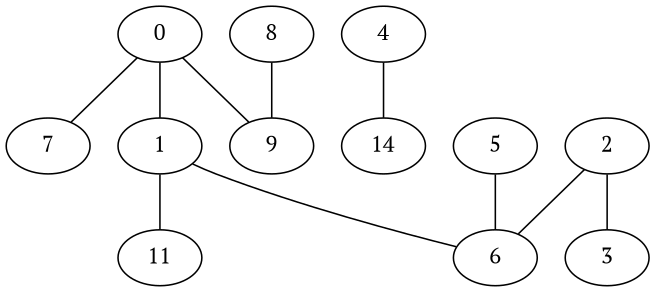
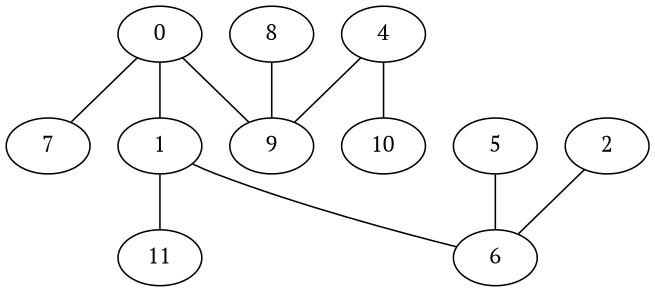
none -> (328, 90)
(384, 146) -> (384, 146)
(607, 258) -> none
